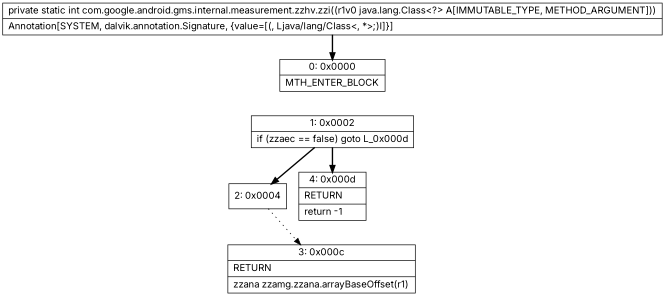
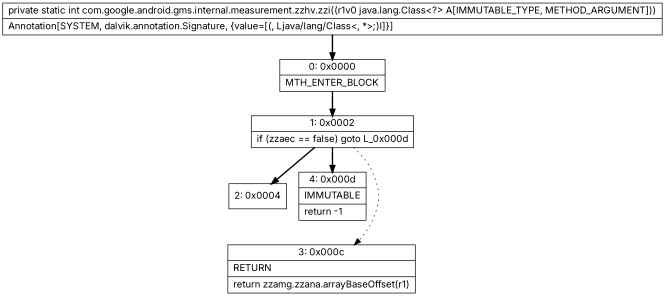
none -> (332, 100)
(324, 196) -> (332, 196)
(282, 224) -> (379, 193)
(321, 285) -> (322, 285)
